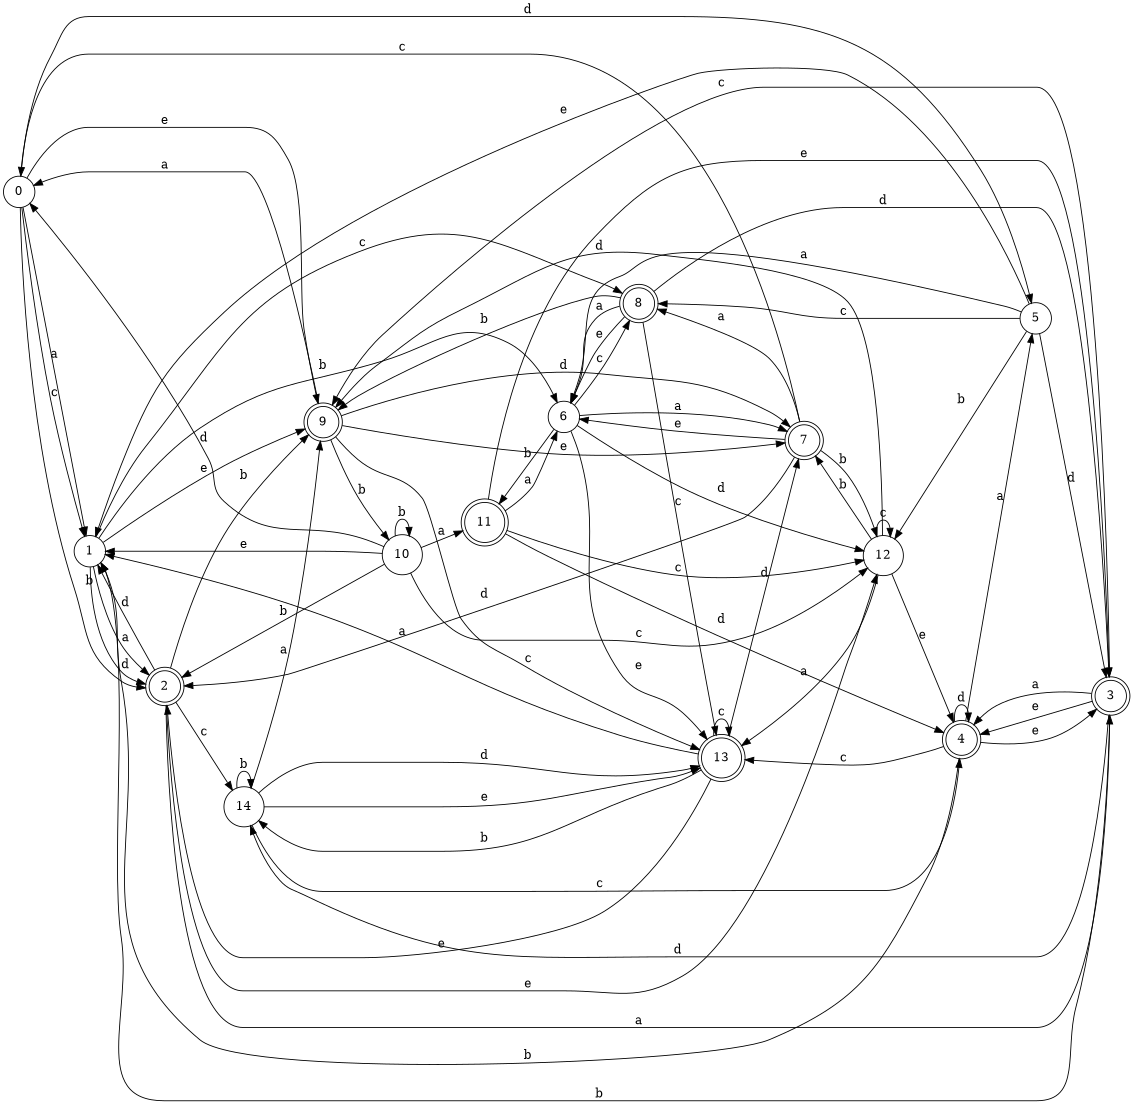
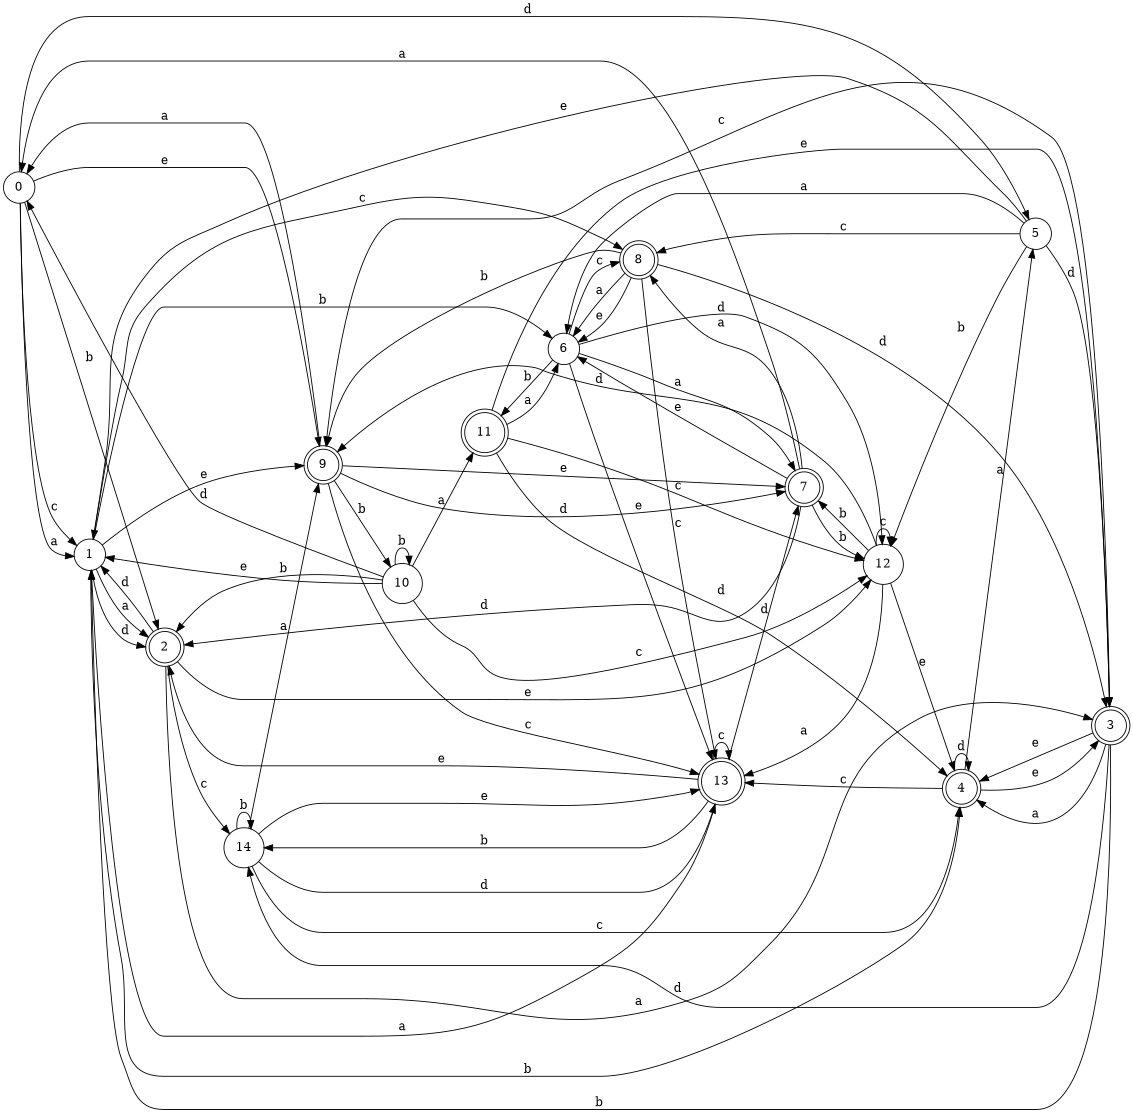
(402, 48) -> (402, 55)
(219, 544) -> none
(415, 1064) -> (356, 1076)
